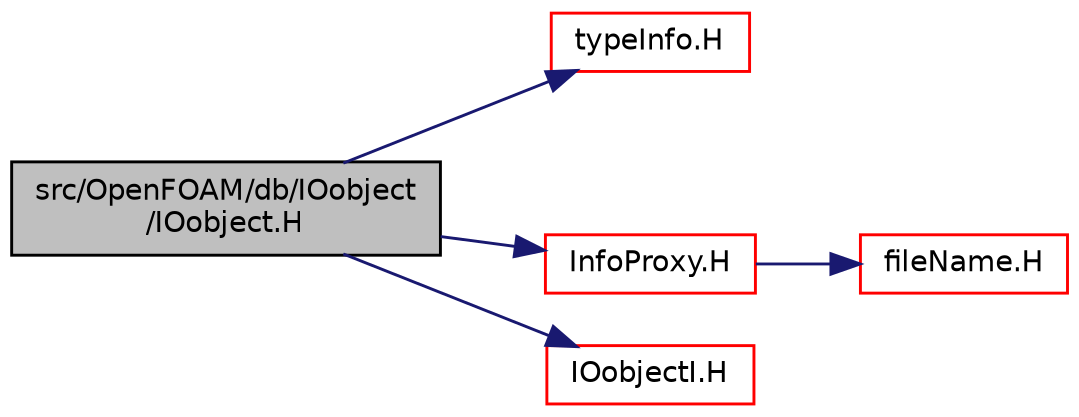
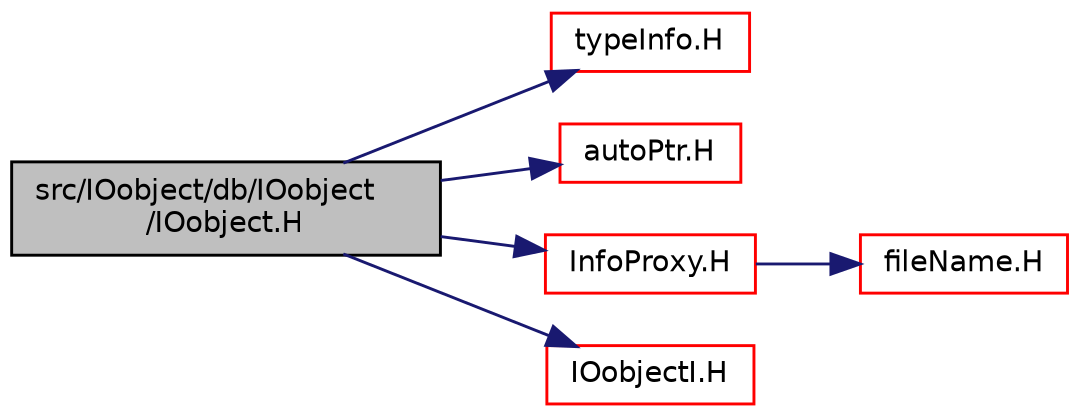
none -> (650, 153)
(226, 209) -> (226, 209)
